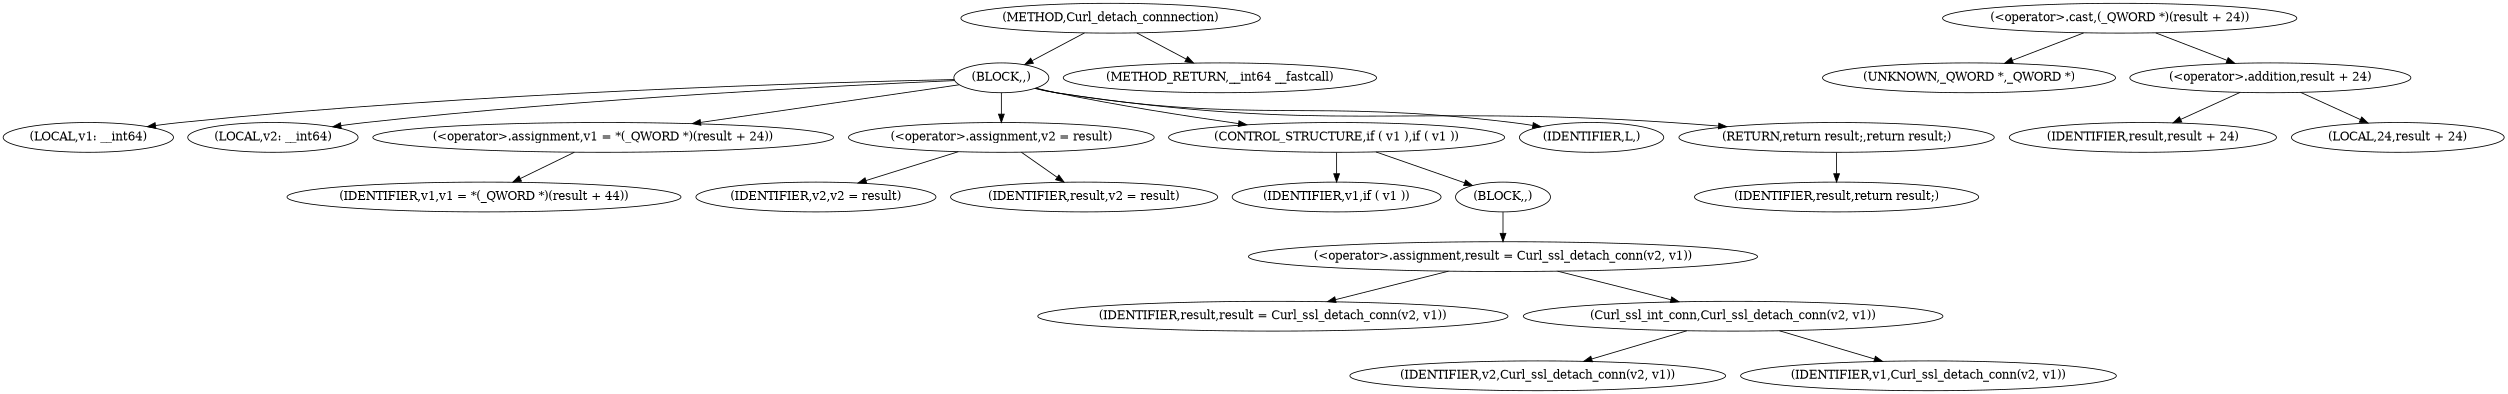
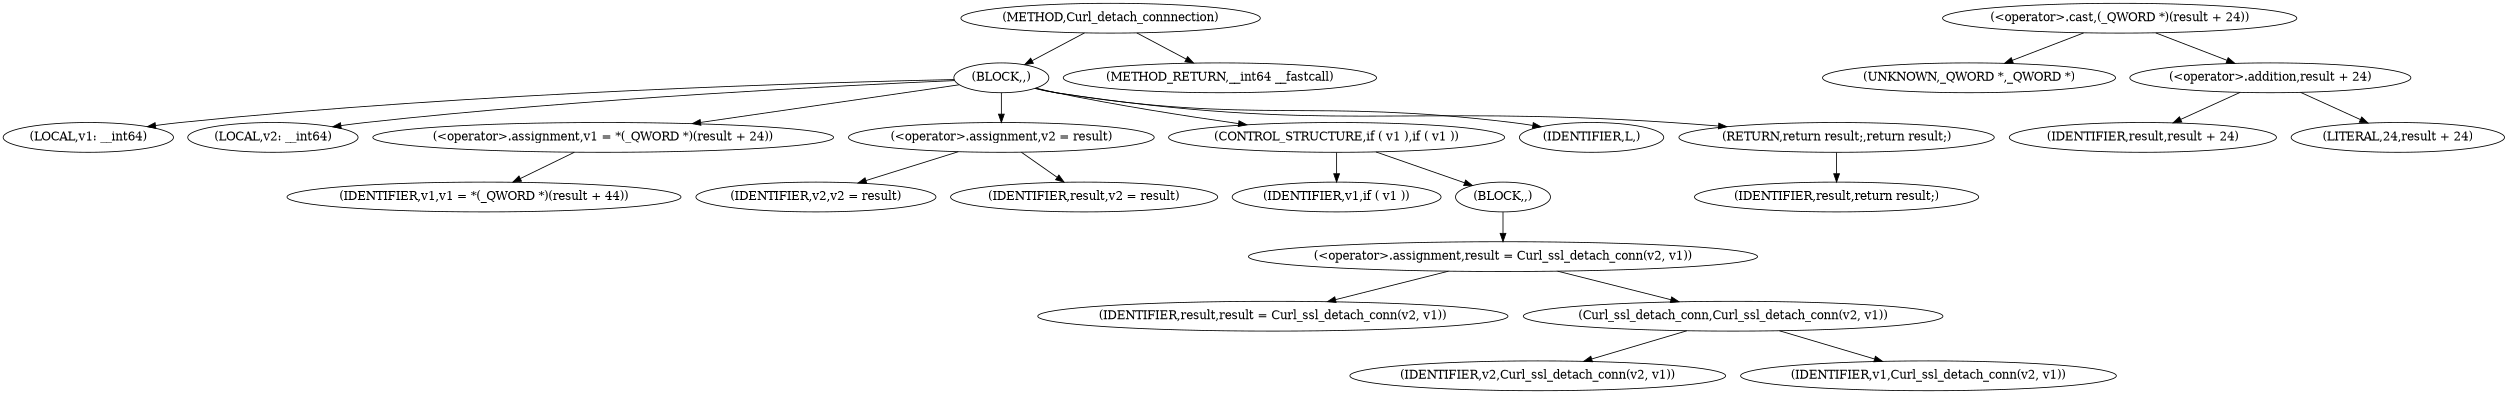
(2398, 137) -> (2398, 137)
(1733, 316) -> (1733, 316)
